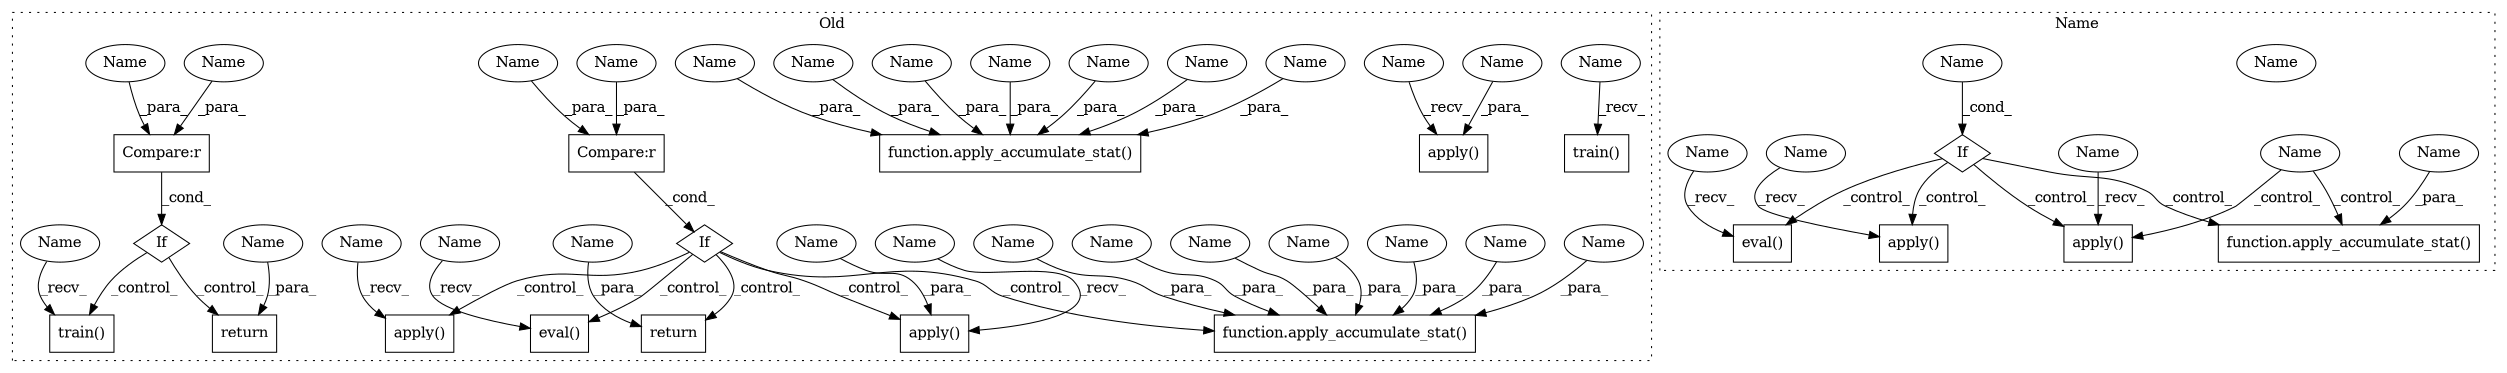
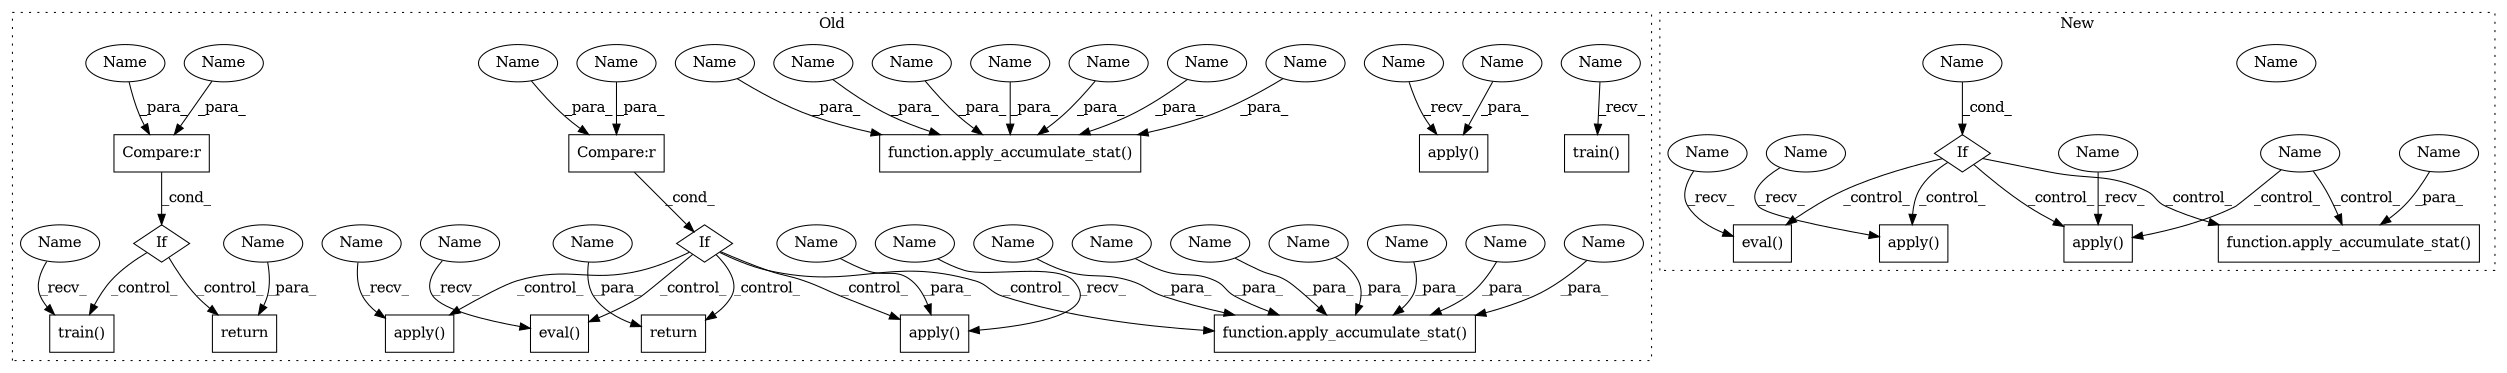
(2077, 24) -> (2077, 24)
